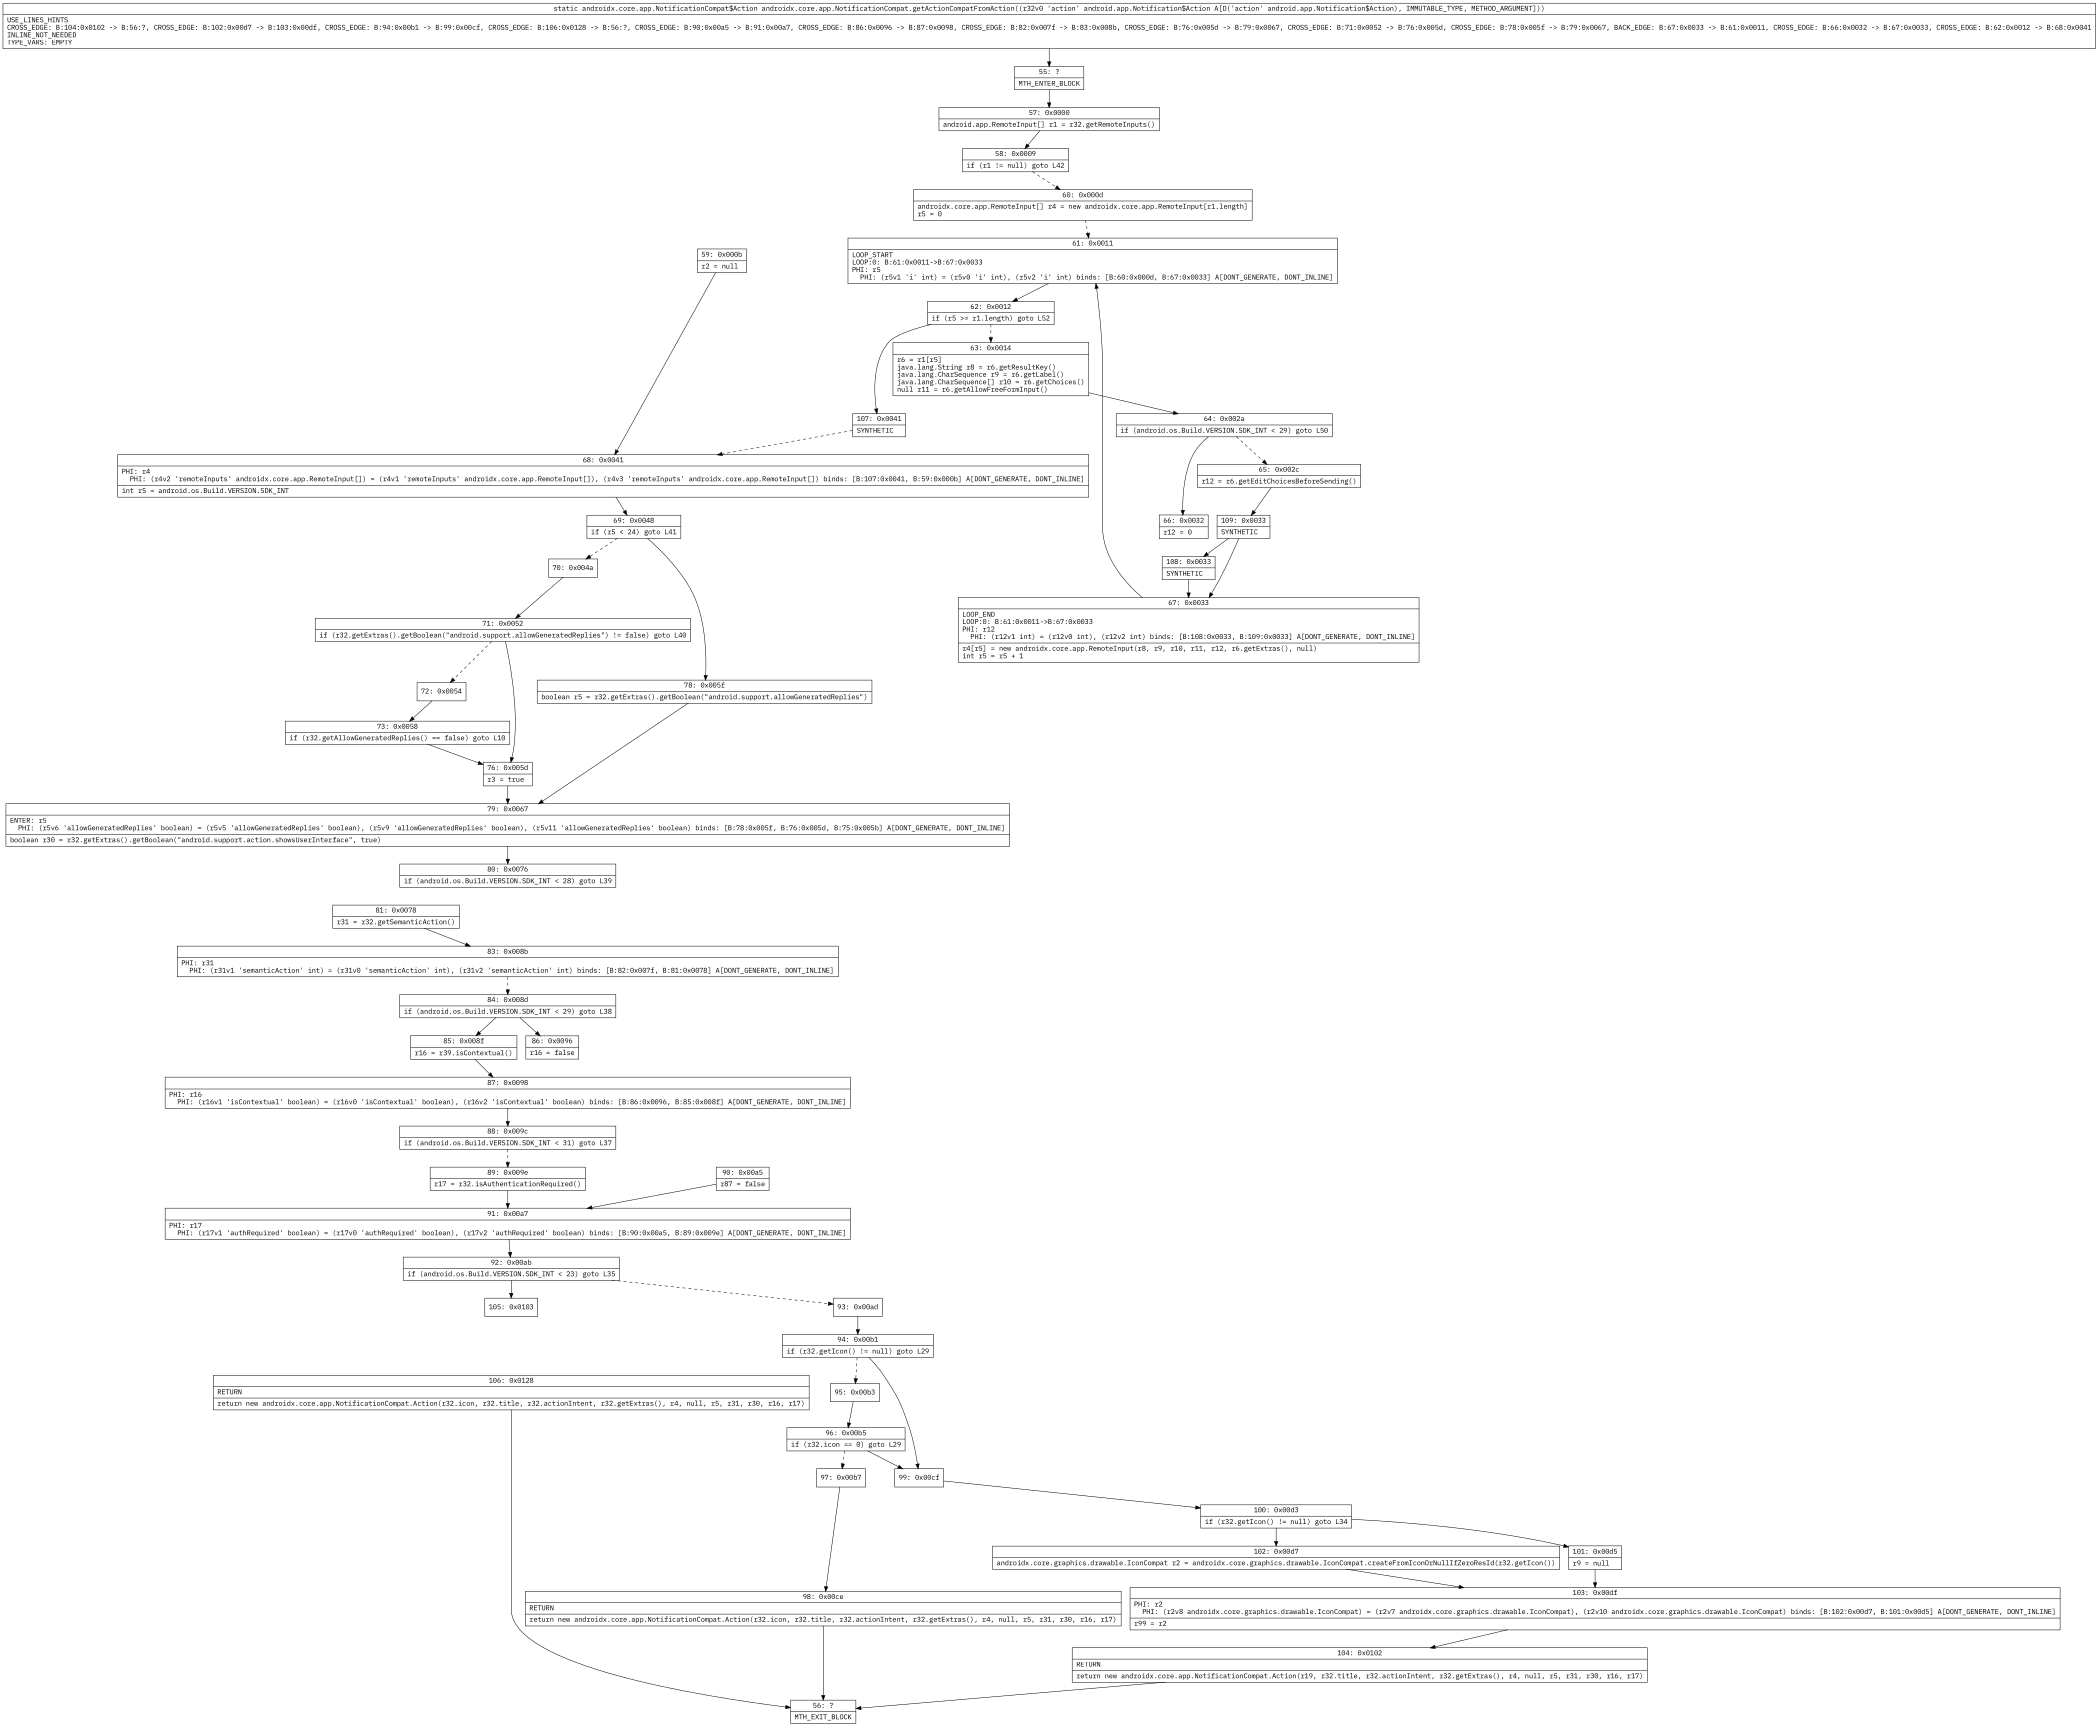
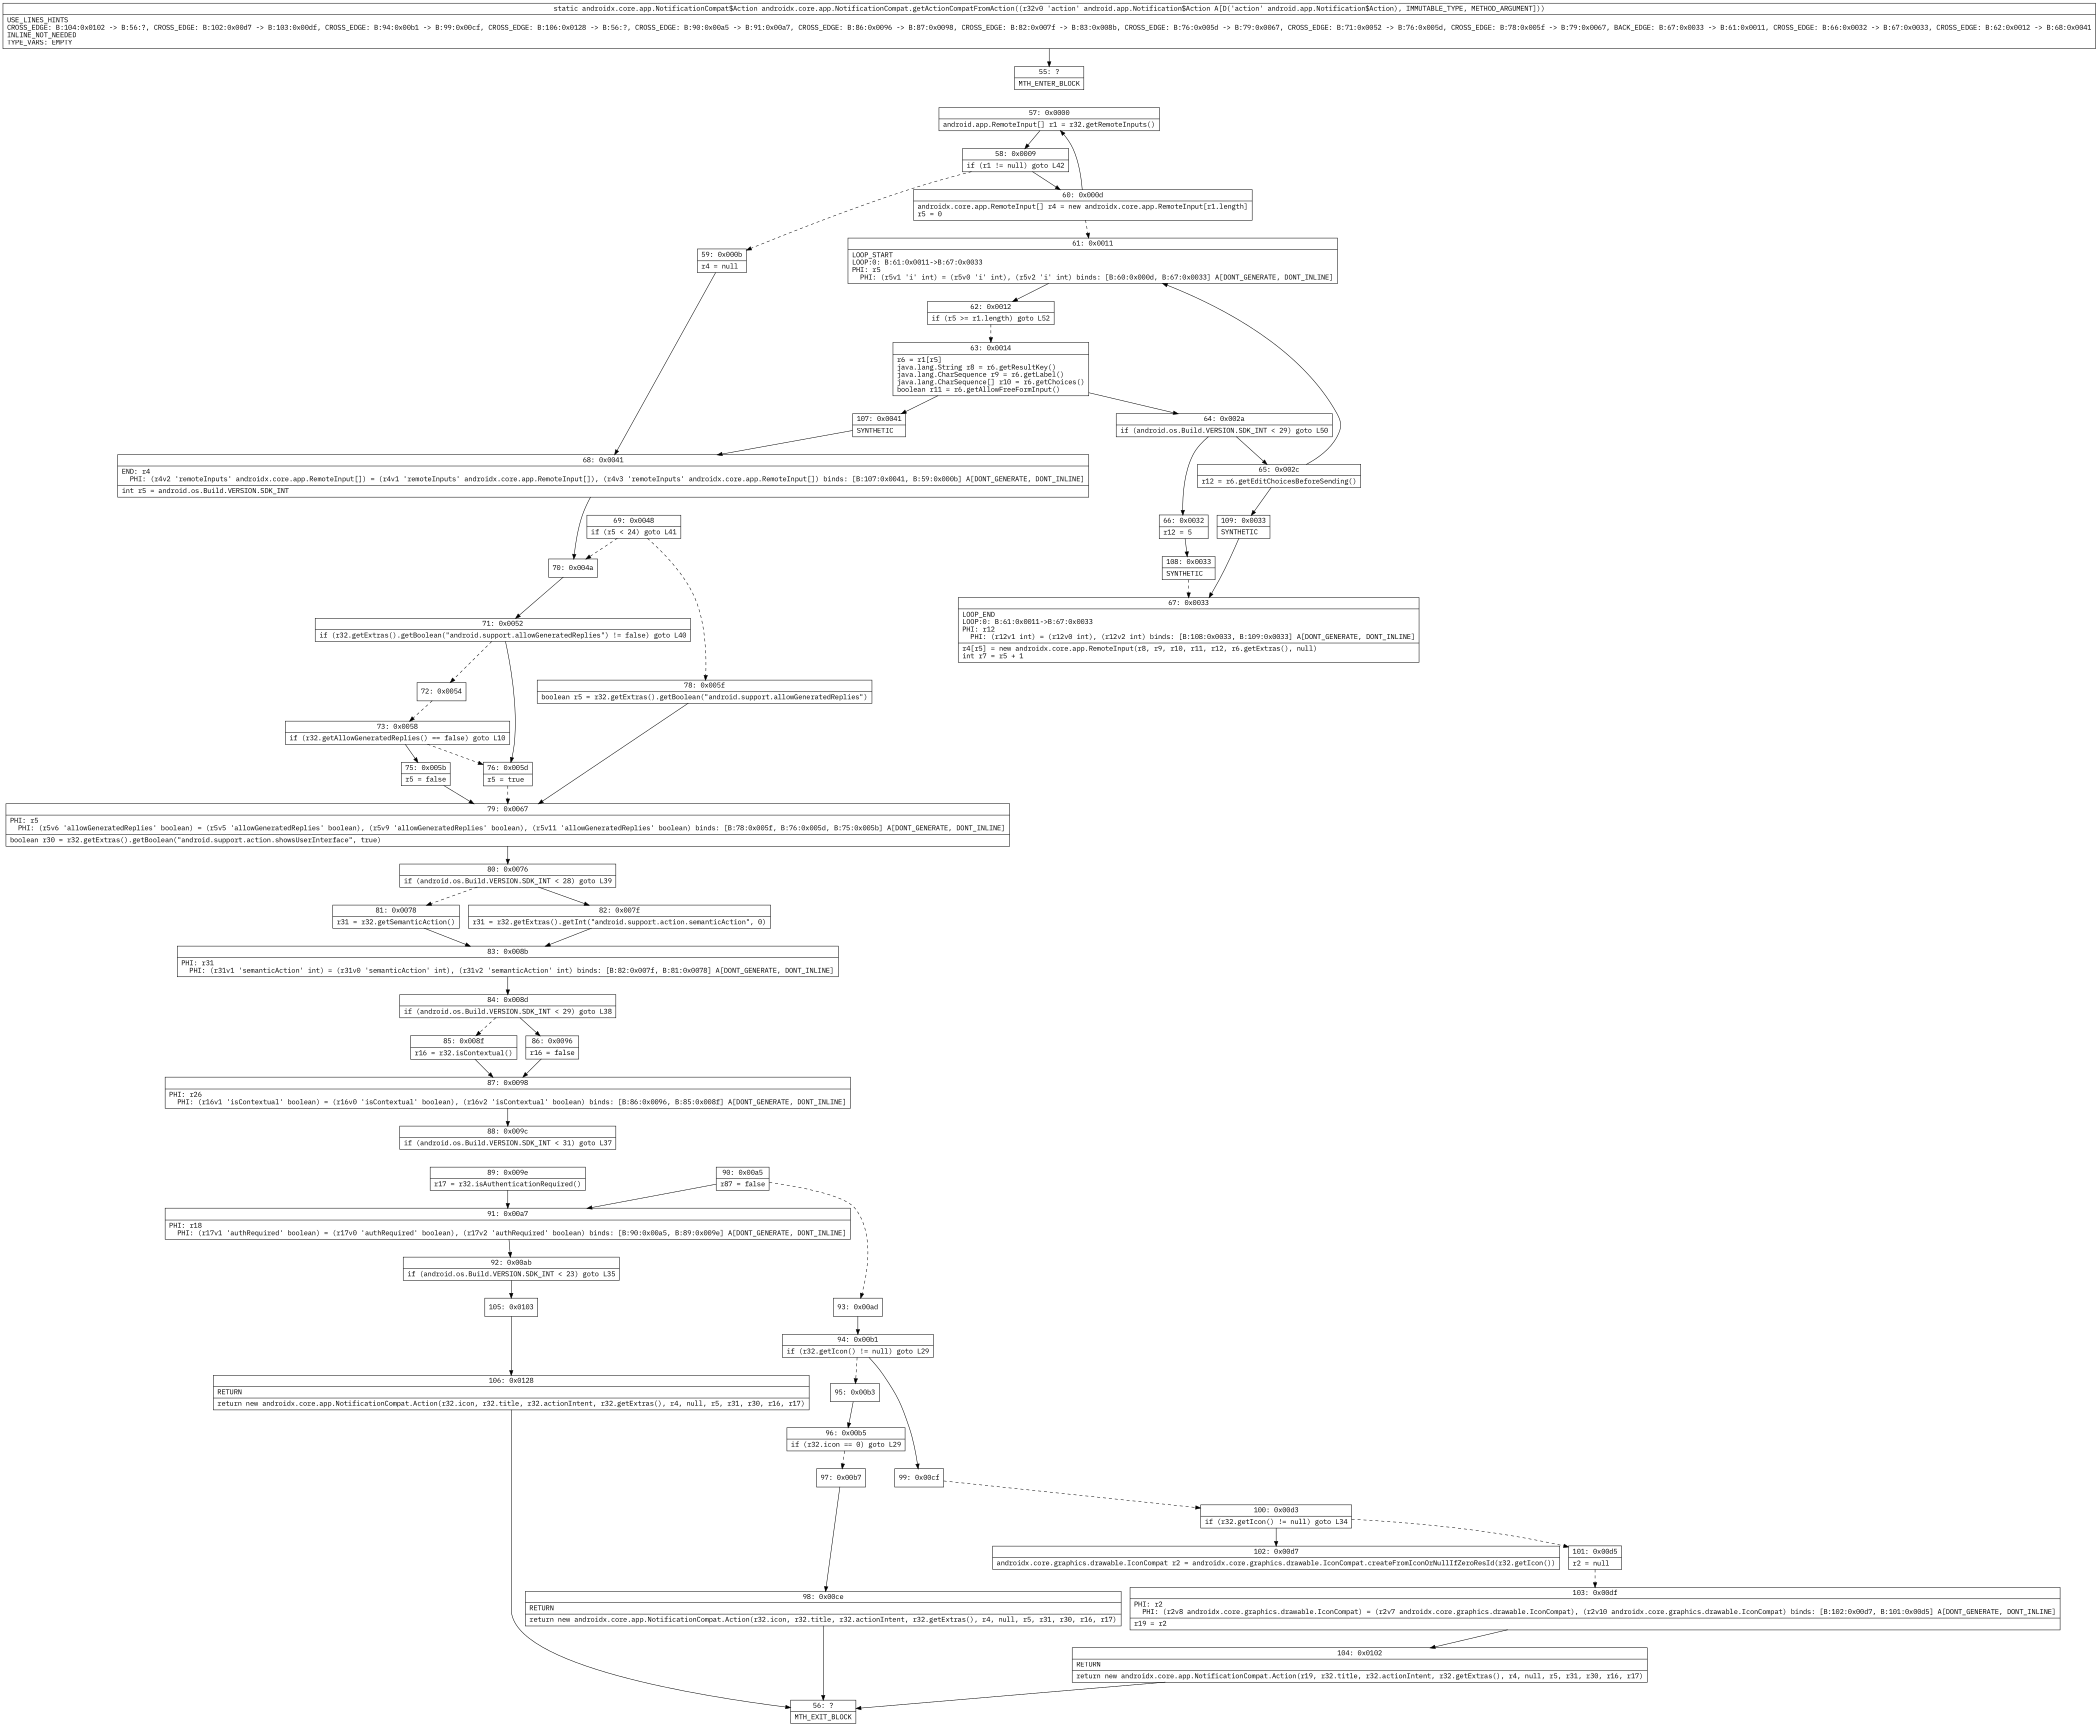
(1049, 96) -> (1077, 161)
(1044, 179) -> (1044, 179)
none -> (860, 206)
(720, 267) -> (720, 267)
(883, 352) -> (922, 404)
(973, 390) -> (979, 390)
(787, 442) -> (787, 442)
(1103, 449) -> (1289, 356)
(1250, 449) -> (1250, 449)
(138, 472) -> (138, 472)
(620, 504) -> (580, 525)
(1178, 533) -> (1178, 533)
(1218, 546) -> (1186, 545)
(1189, 586) -> (1189, 586)
(695, 599) -> (695, 599)
(993, 656) -> (993, 656)
(423, 709) -> (423, 709)
(453, 754) -> (453, 754)
none -> (426, 774)
(506, 780) -> (506, 780)
(508, 792) -> (508, 792)
(30, 821) -> (26, 821)
none -> (454, 895)
none -> (620, 917)
(508, 983) -> (508, 983)
(488, 1025) -> (488, 1025)
(464, 1053) -> (464, 1053)
none -> (534, 1066)
(188, 1095) -> (188, 1095)
(508, 1156) -> none
(188, 1226) -> (188, 1226)
(720, 1292) -> (854, 1207)
none -> (511, 1343)
(883, 1459) -> none
(1070, 1494) -> (1070, 1494)
(1458, 1528) -> (1458, 1528)
(1591, 1563) -> (1591, 1563)
(1595, 1576) -> (1595, 1576)
(1402, 1578) -> none
(1151, 1624) -> (1151, 1624)
